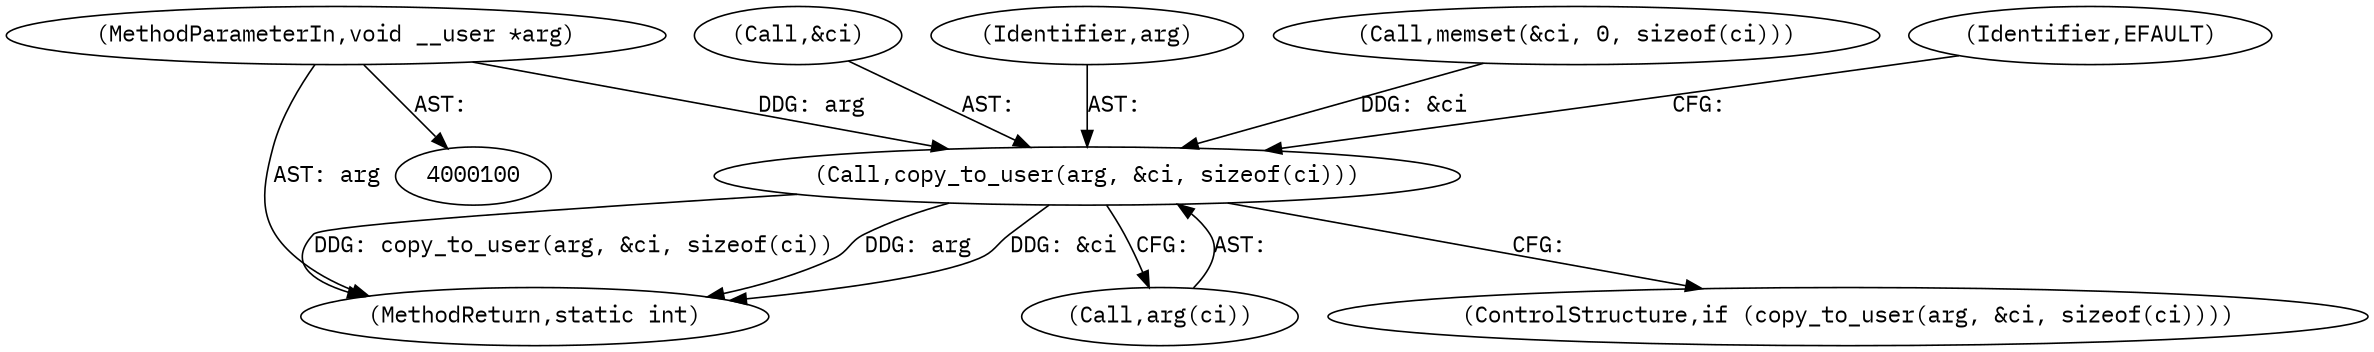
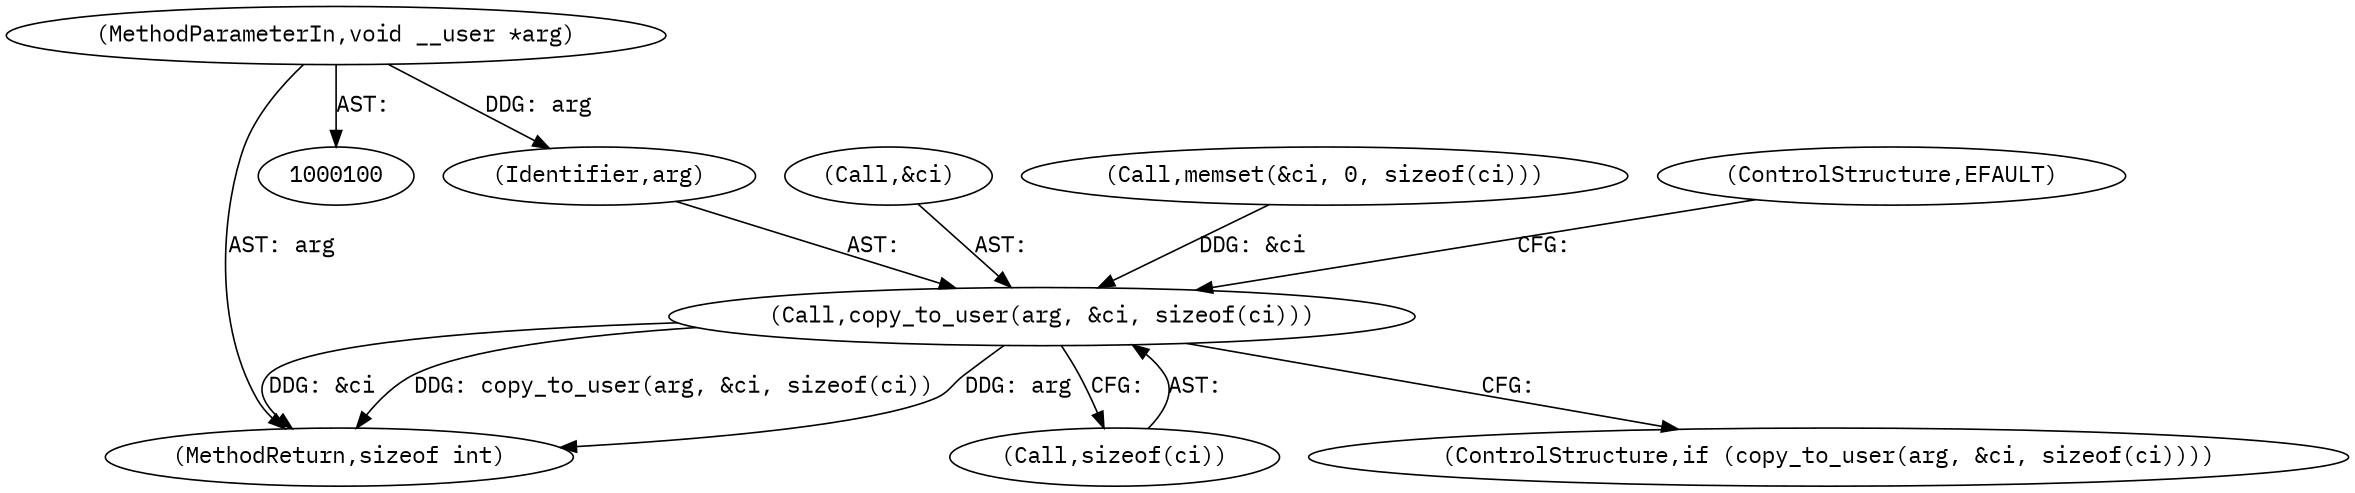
(2090, 36) -> (1892, 176)
(702, 104) -> (461, 102)
(473, 176) -> (336, 176)
(535, 317) -> (339, 457)
(1160, 317) -> (1115, 457)
